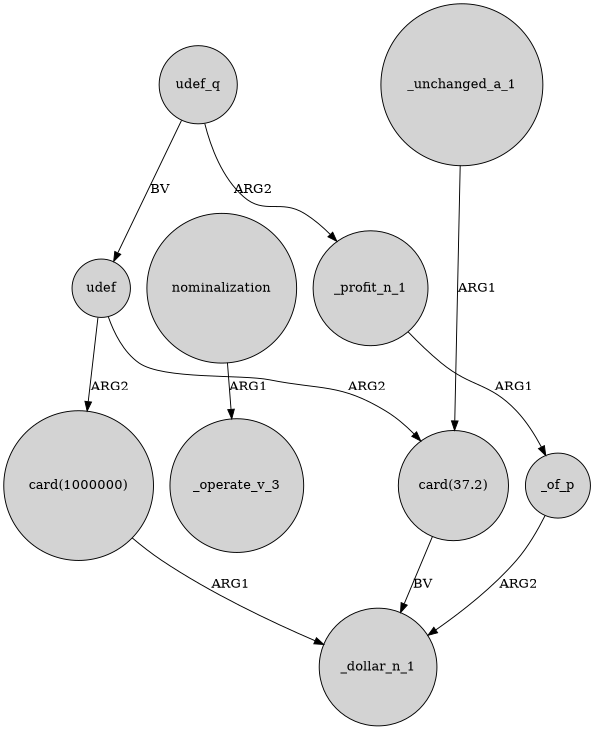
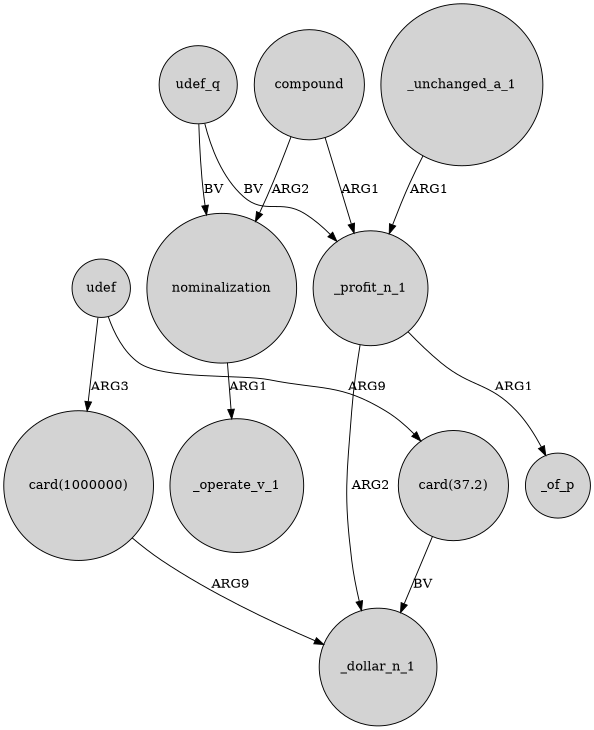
none -> (309, 85)
(150, 186) -> (201, 165)
(253, 190) -> (253, 190)
(457, 293) -> (407, 190)
(110, 387) -> (110, 387)
(367, 387) -> (367, 387)
(237, 486) -> (237, 486)
(498, 580) -> (347, 473)
(231, 584) -> (231, 584)
